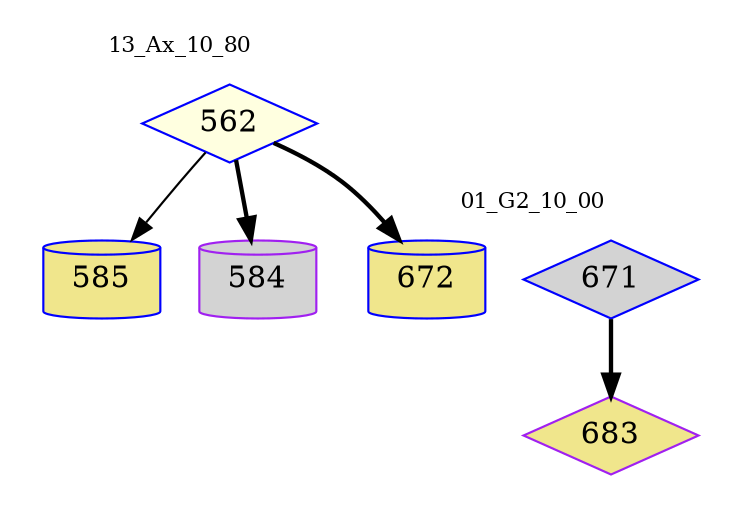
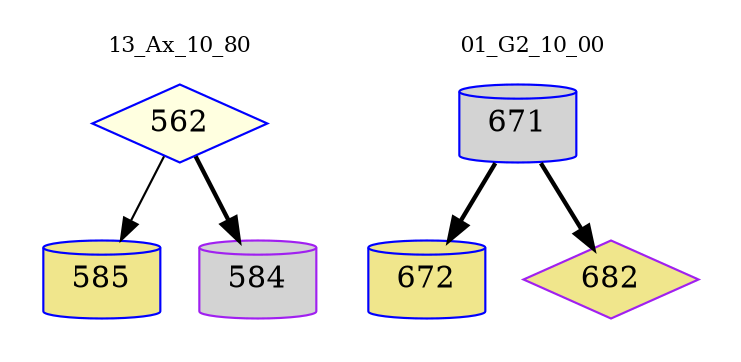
(320, 167) -> (478, 192)
(611, 280) -> (518, 123)
(611, 435) -> (611, 280)
